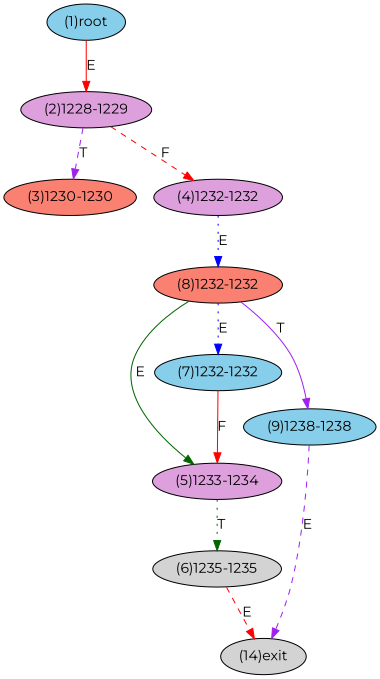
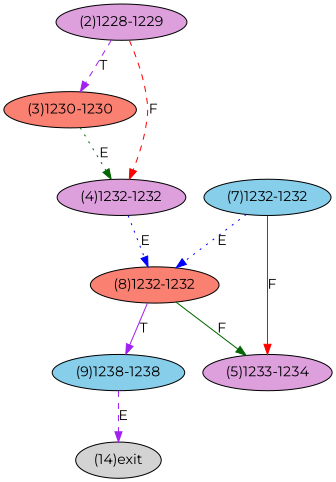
(86, 22) -> none
none -> (93, 149)
(218, 324) -> (215, 238)
(141, 373) -> (222, 329)
(217, 569) -> none
